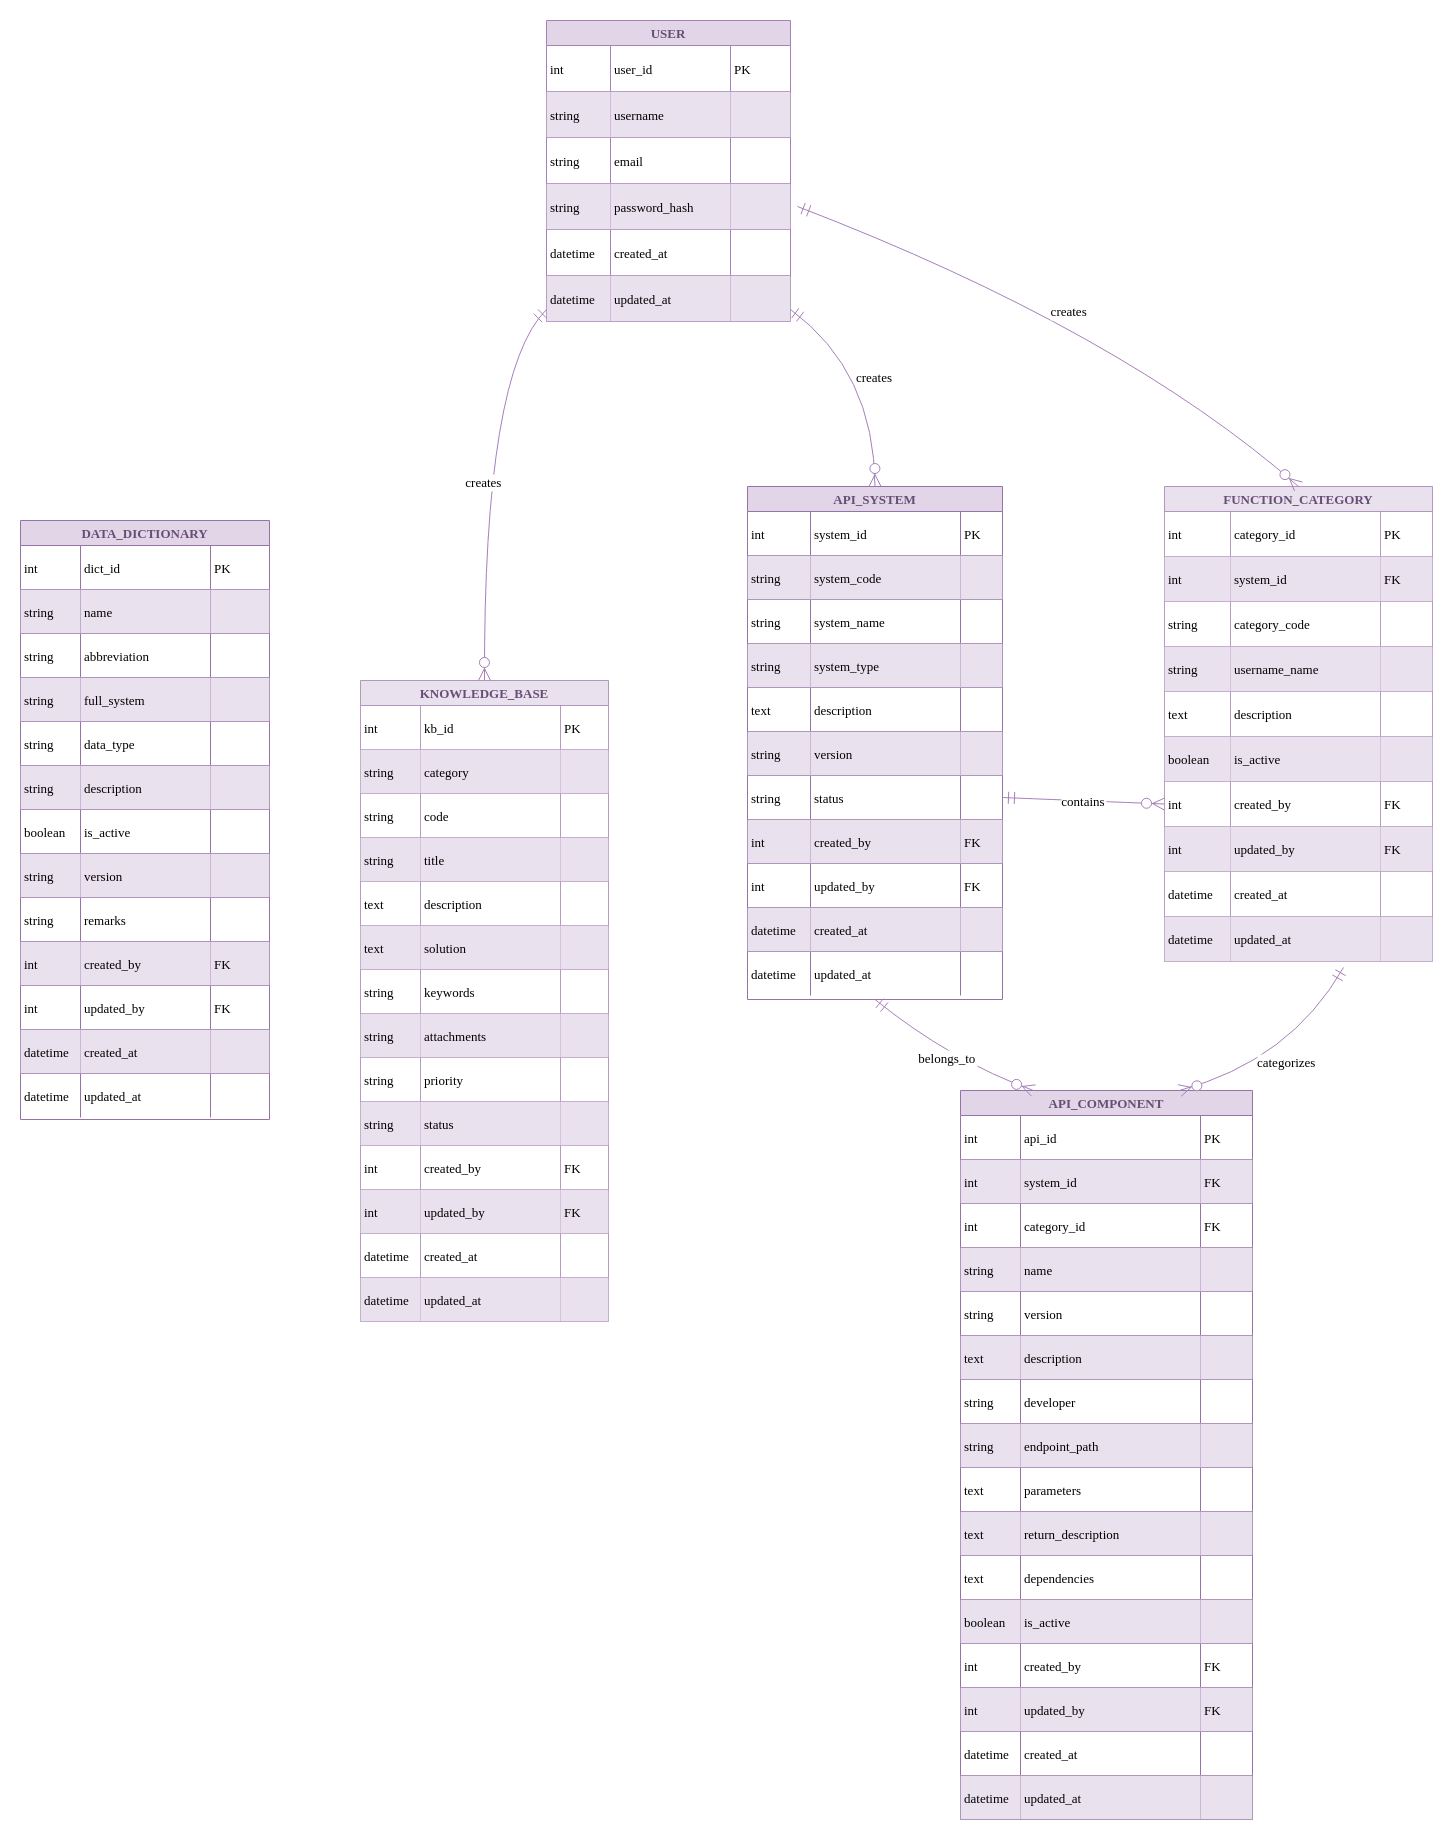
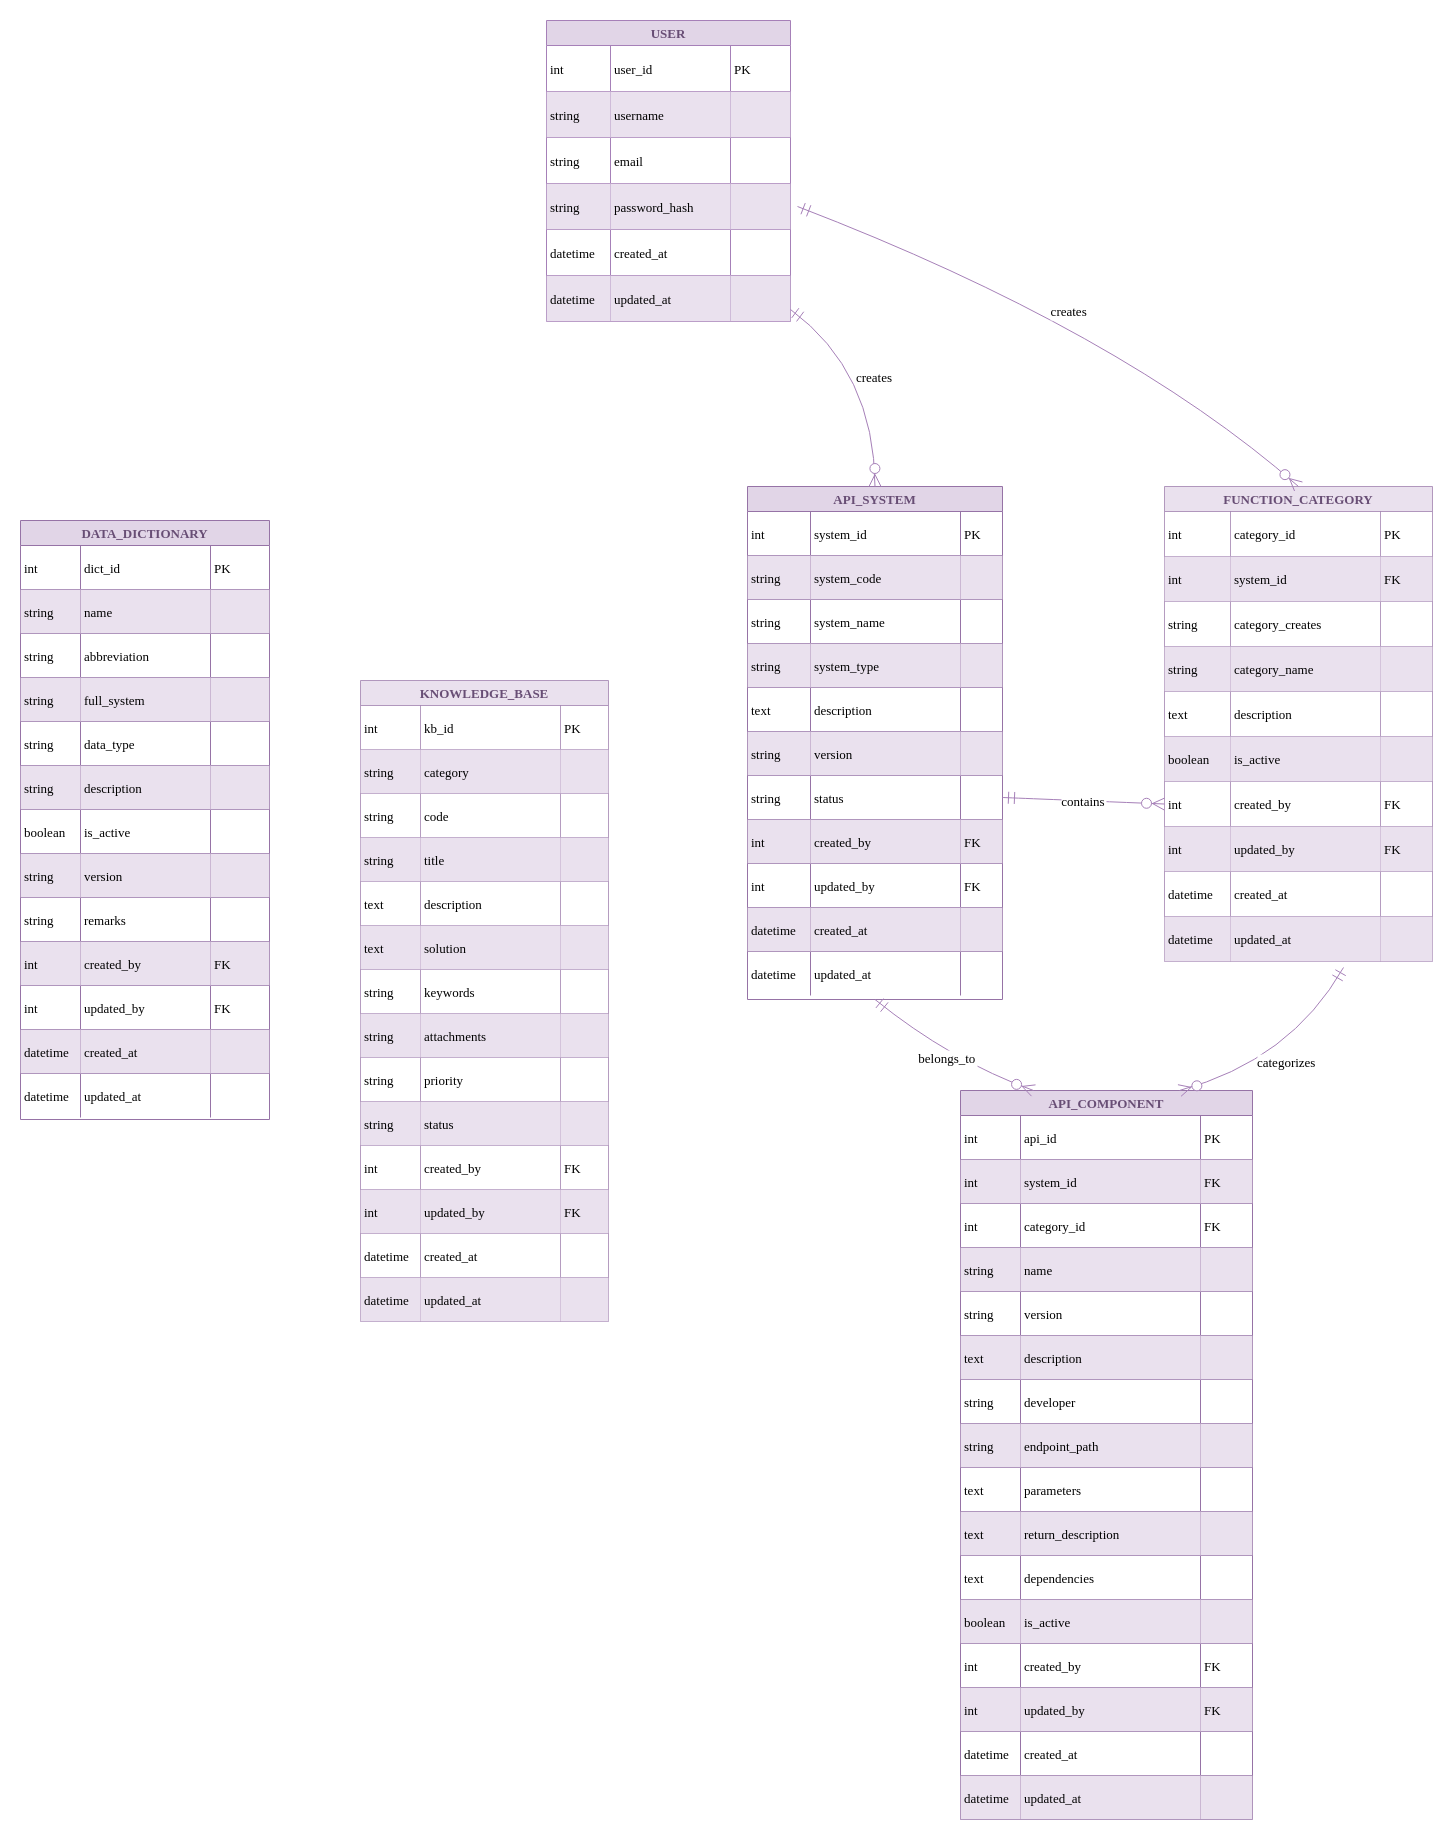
(504, 412) -> none
(1281, 625) -> (1292, 625)
(1281, 670) -> (1281, 670)
